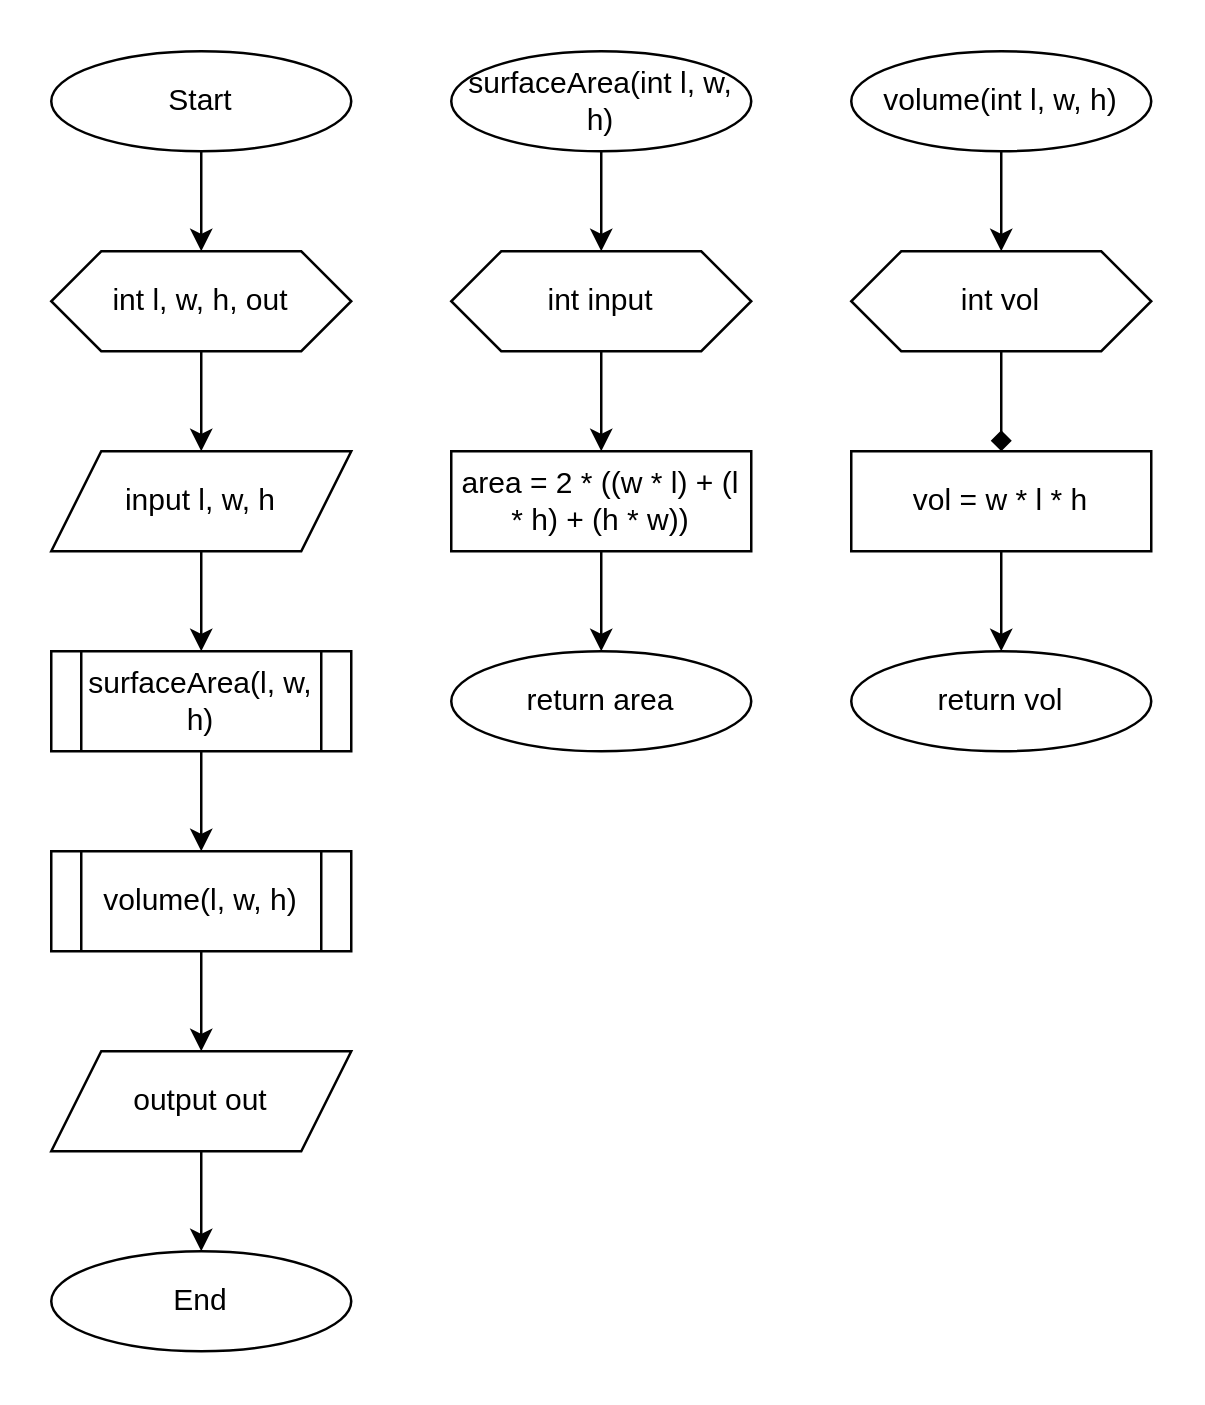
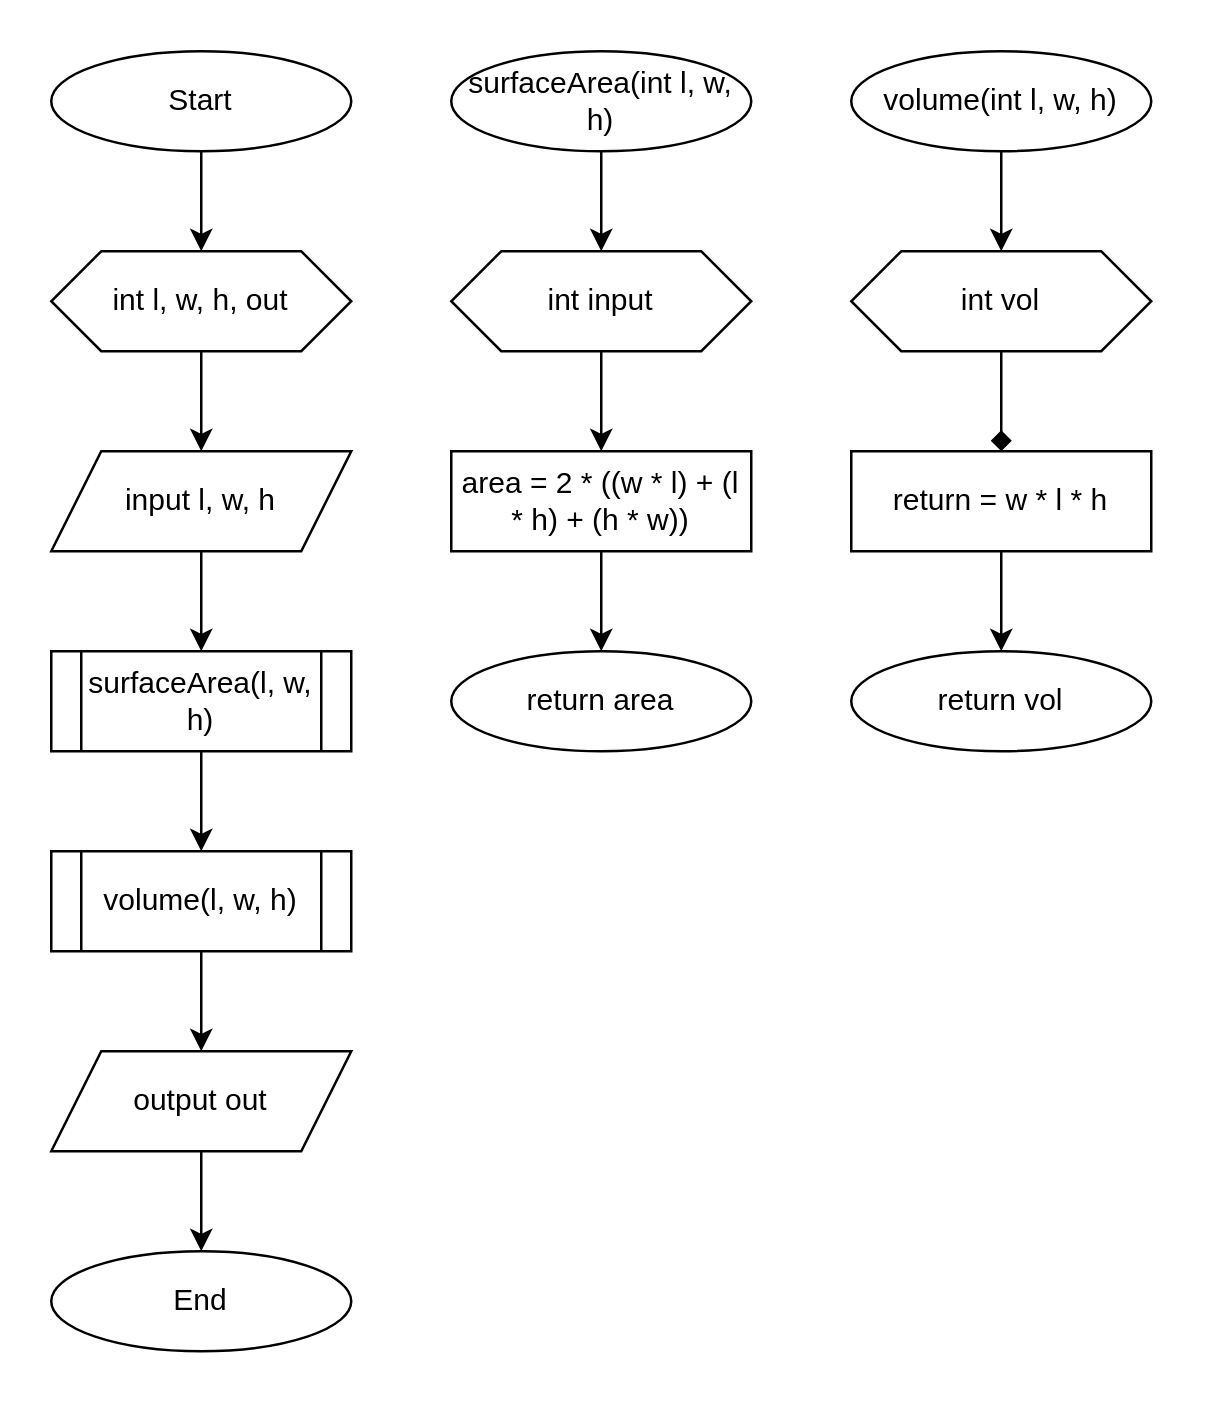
(1001, 501) -> (1001, 501)
